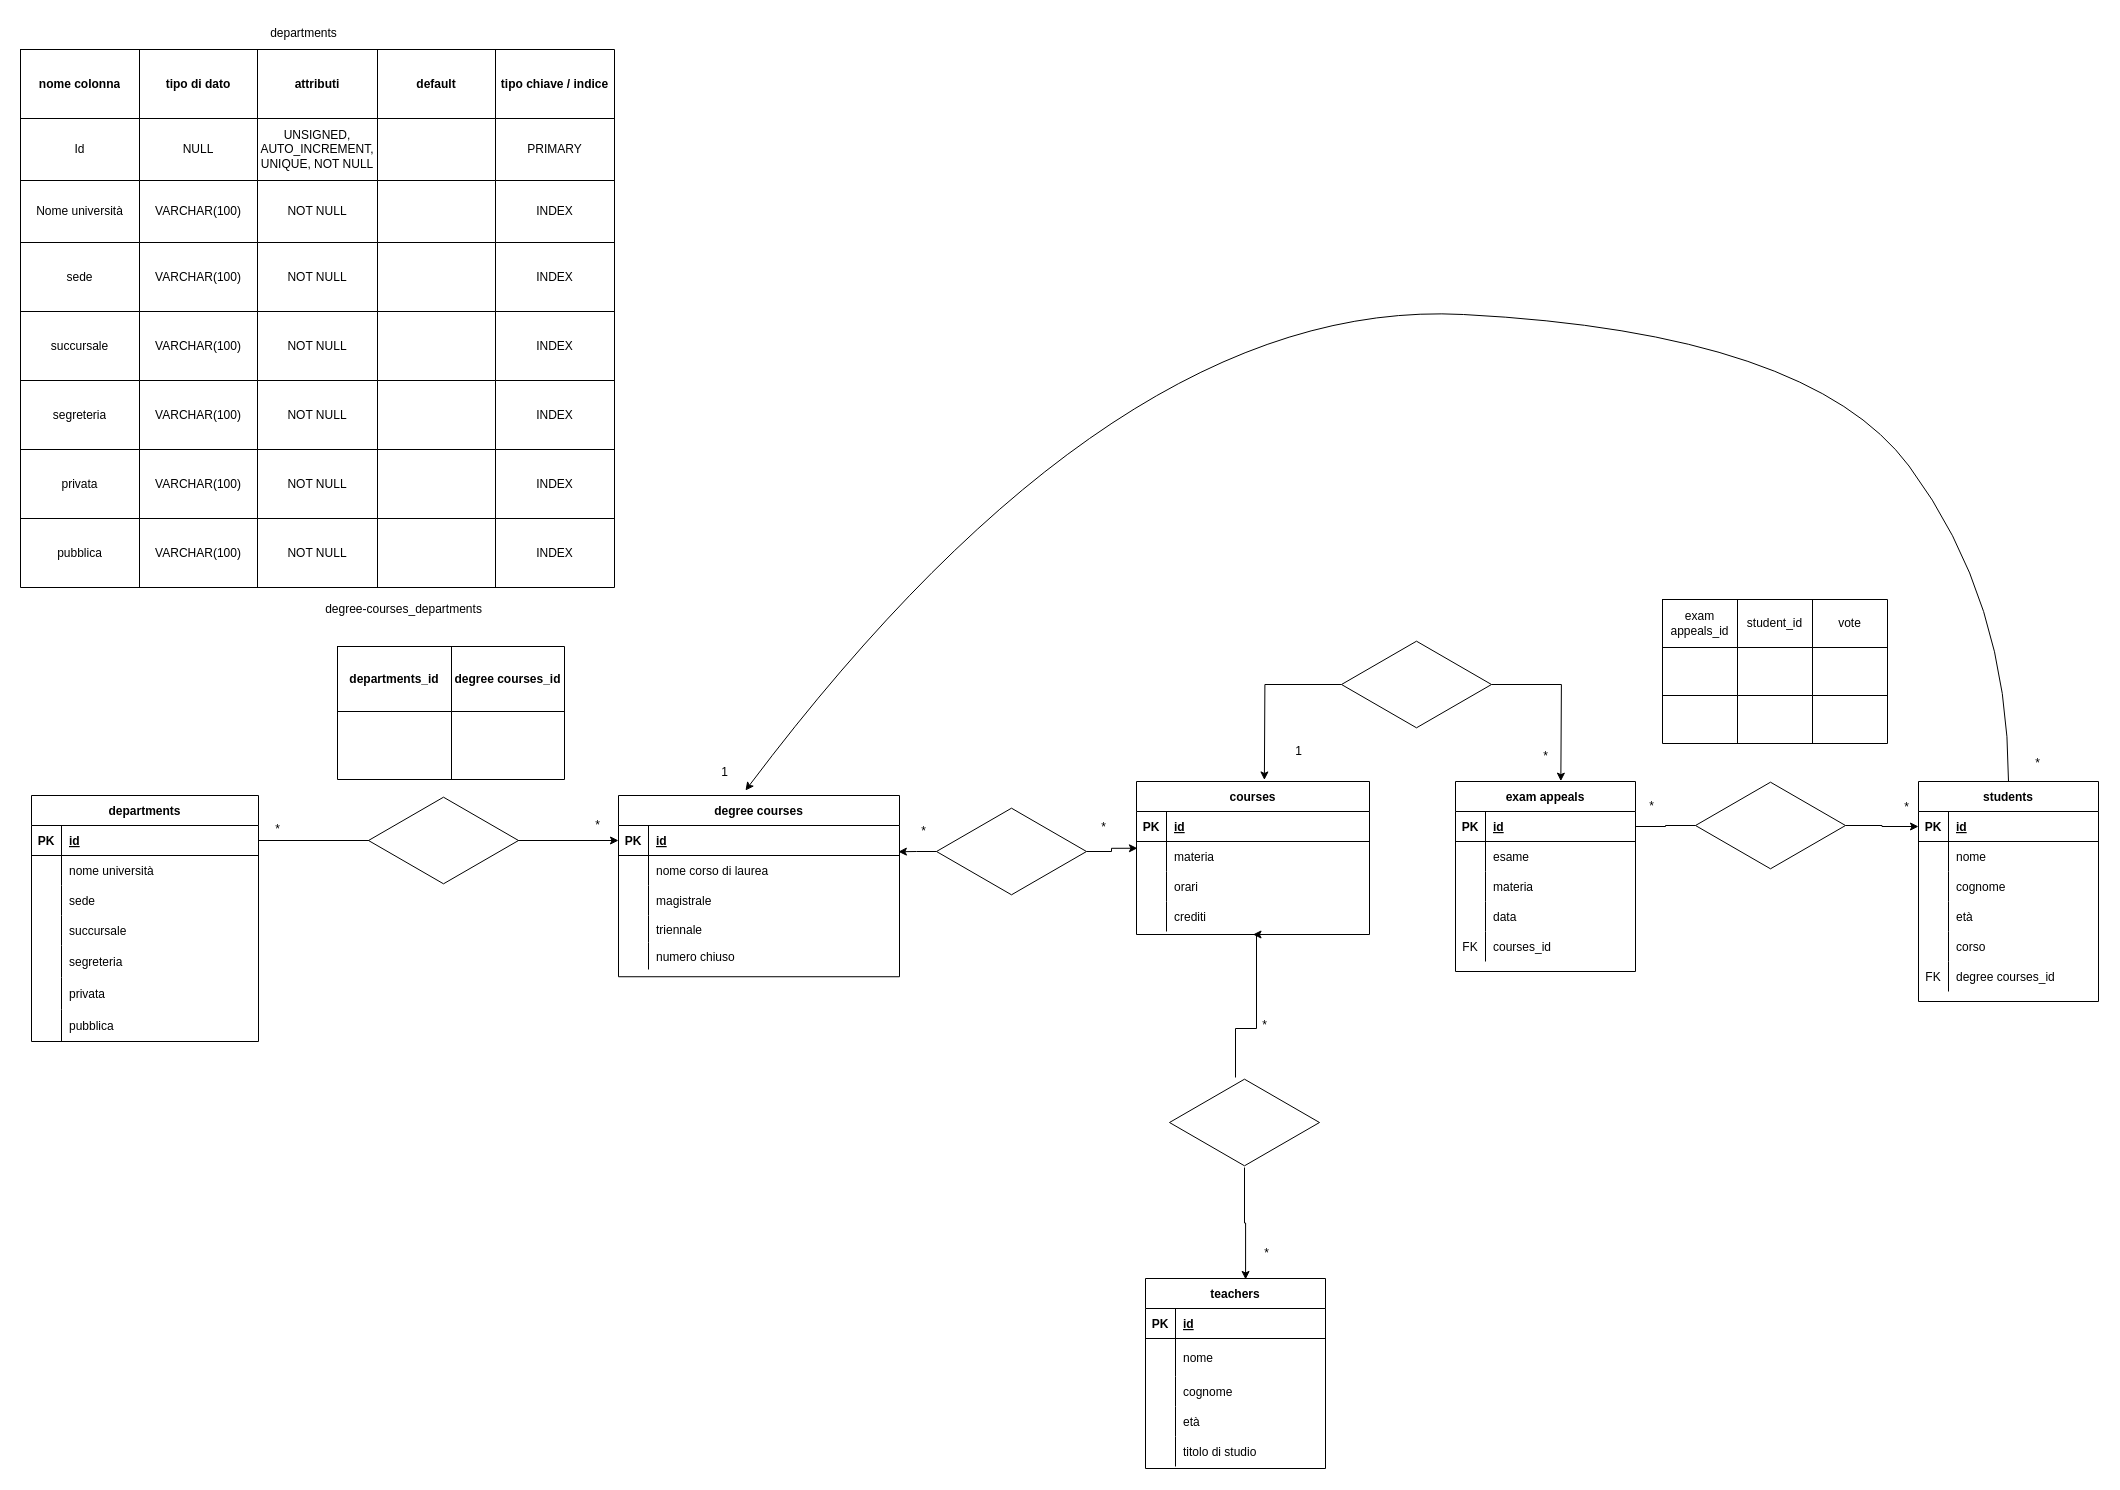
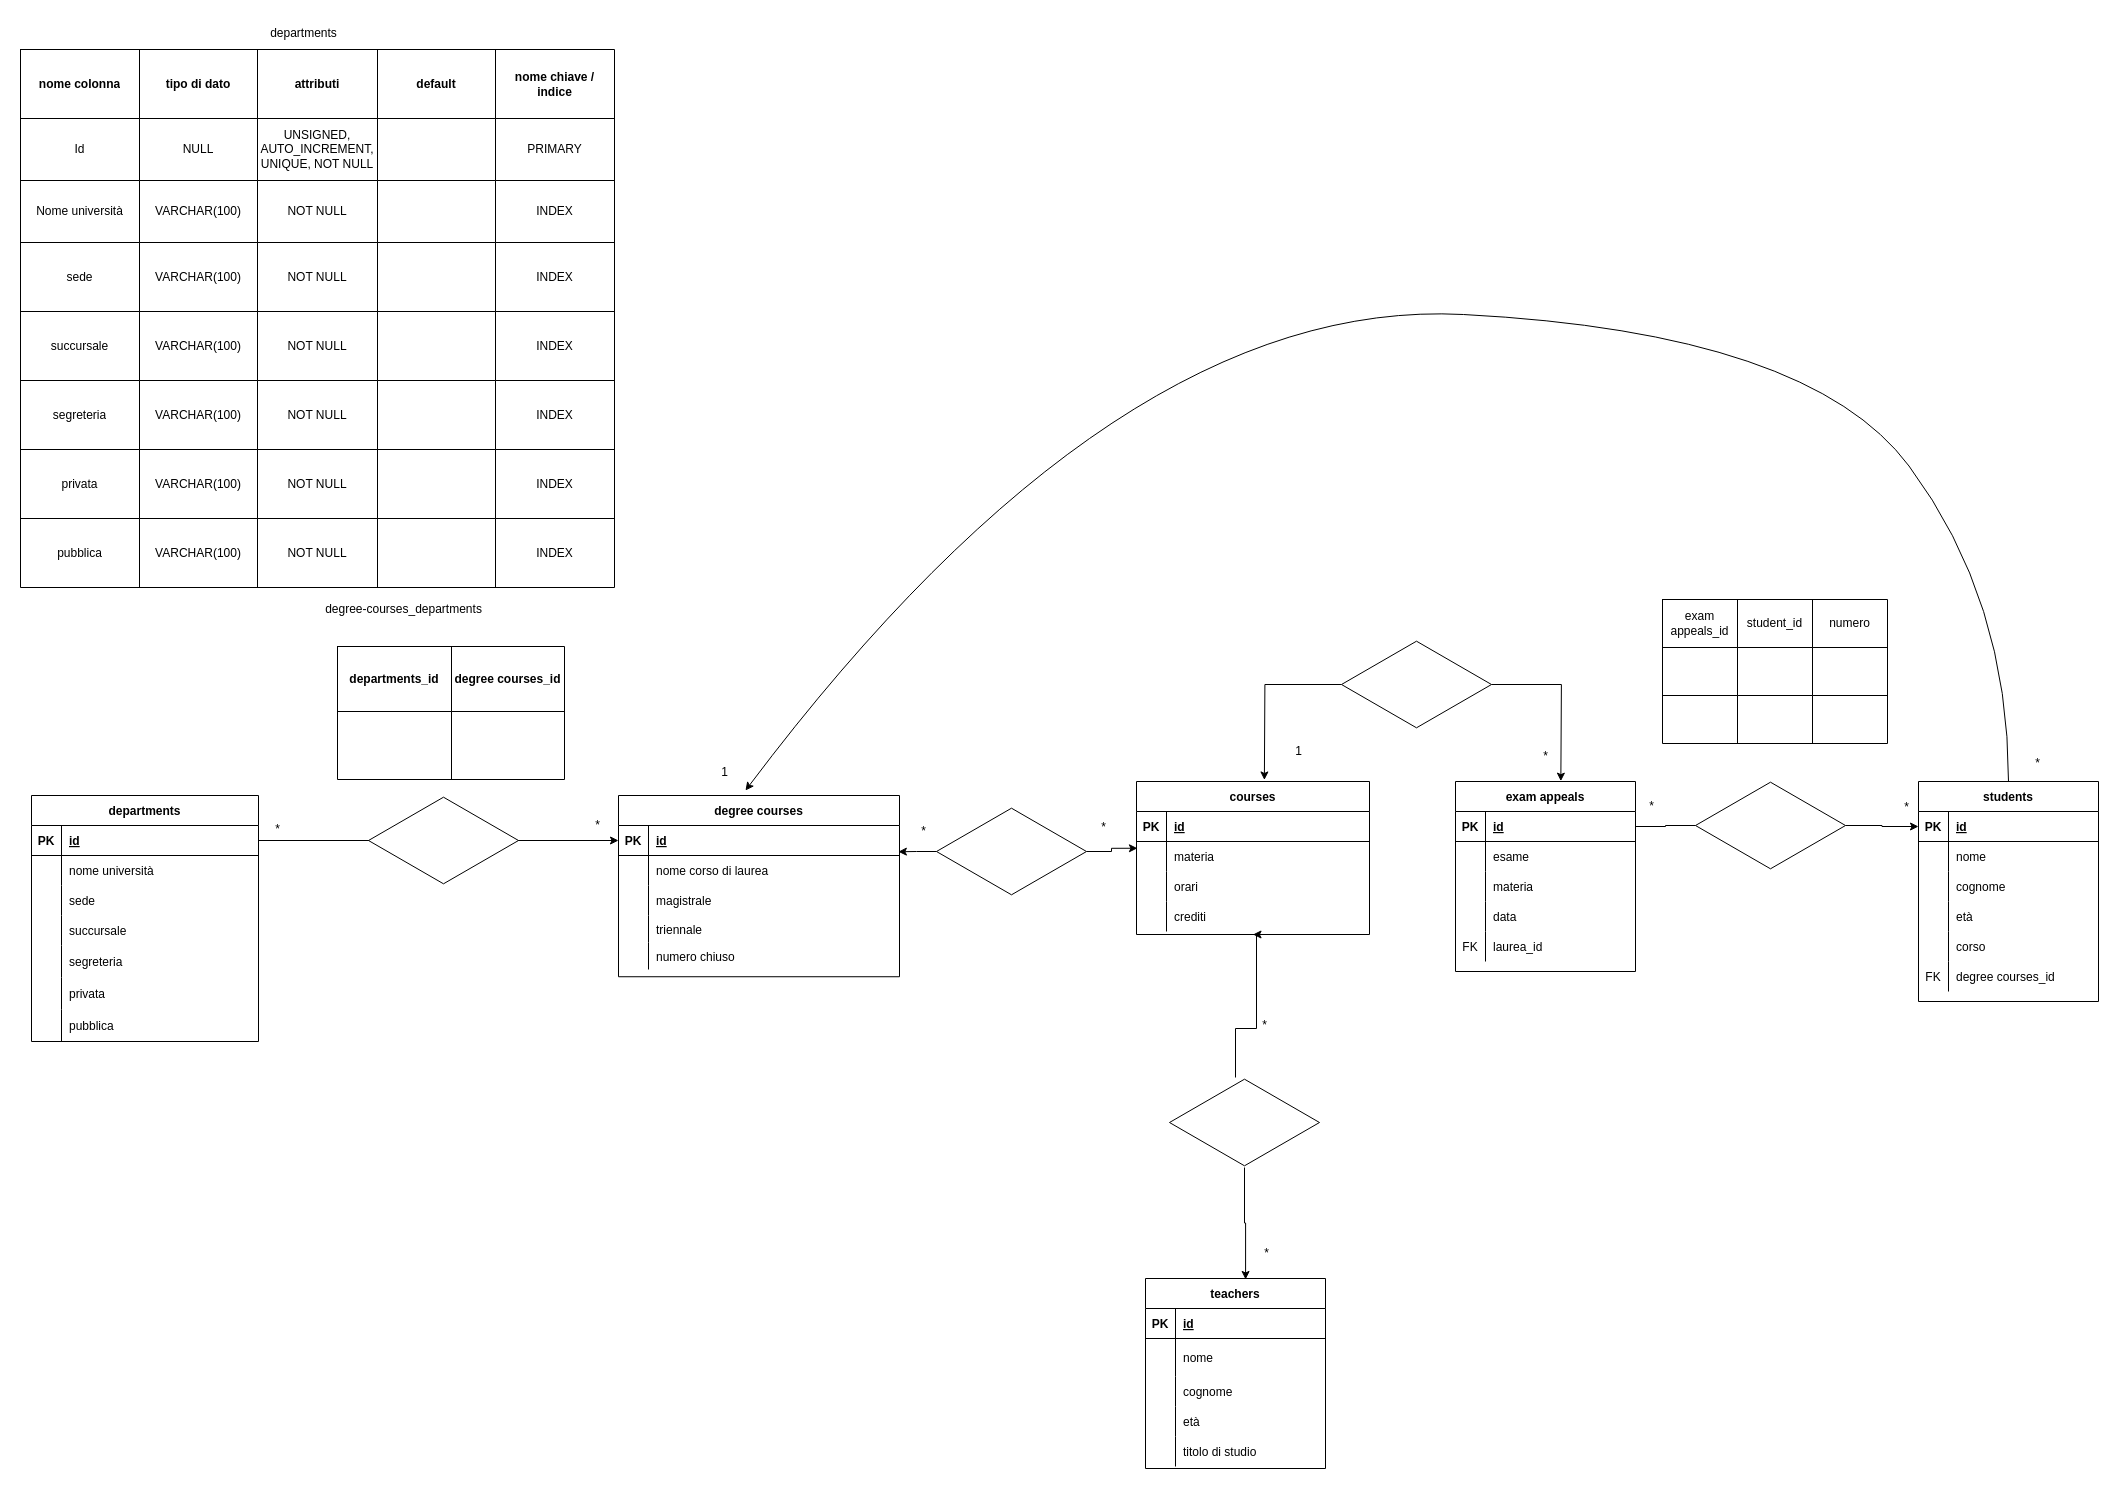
(555, 85) -> (555, 85)
(1850, 624) -> (1850, 624)
(1525, 947) -> (1520, 947)
